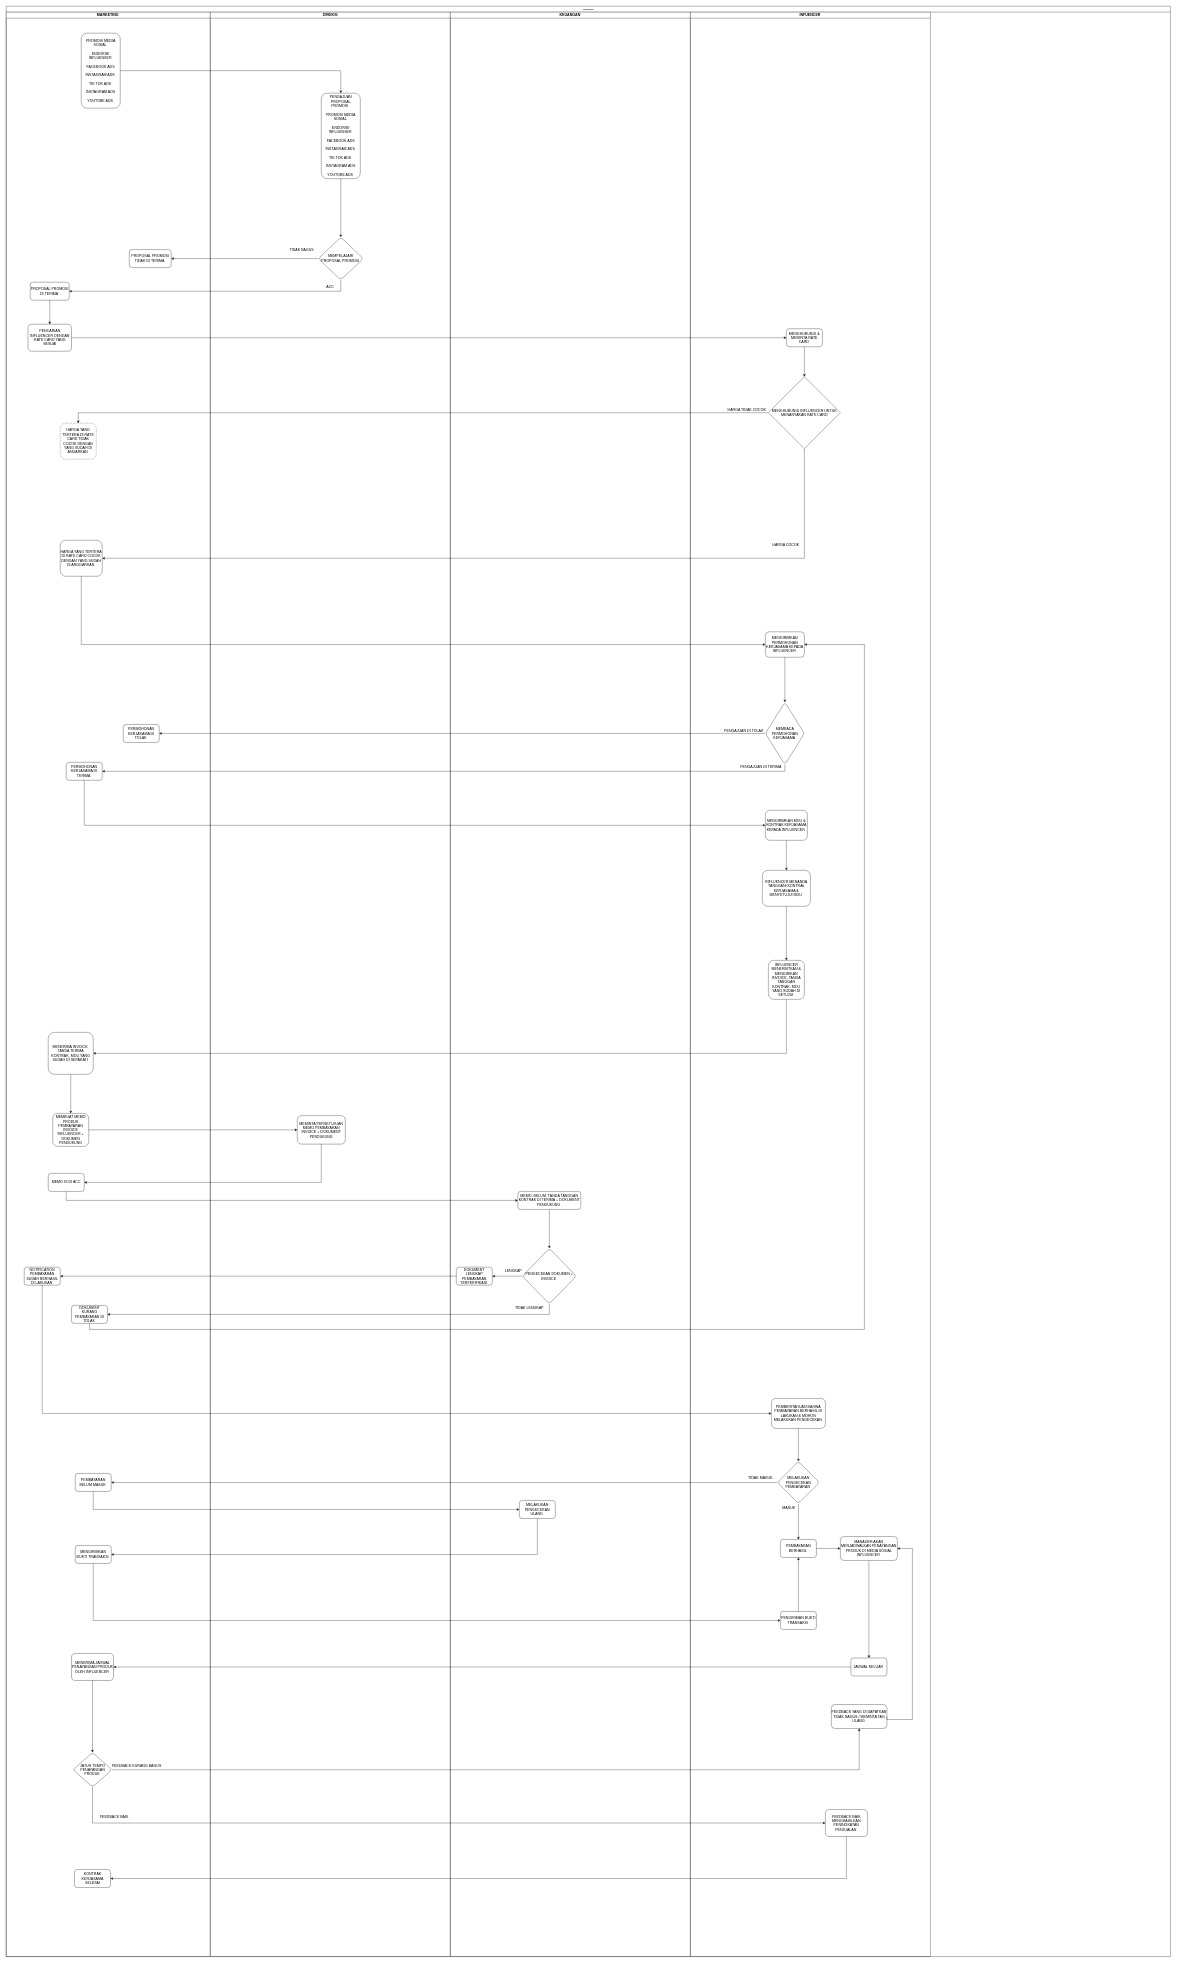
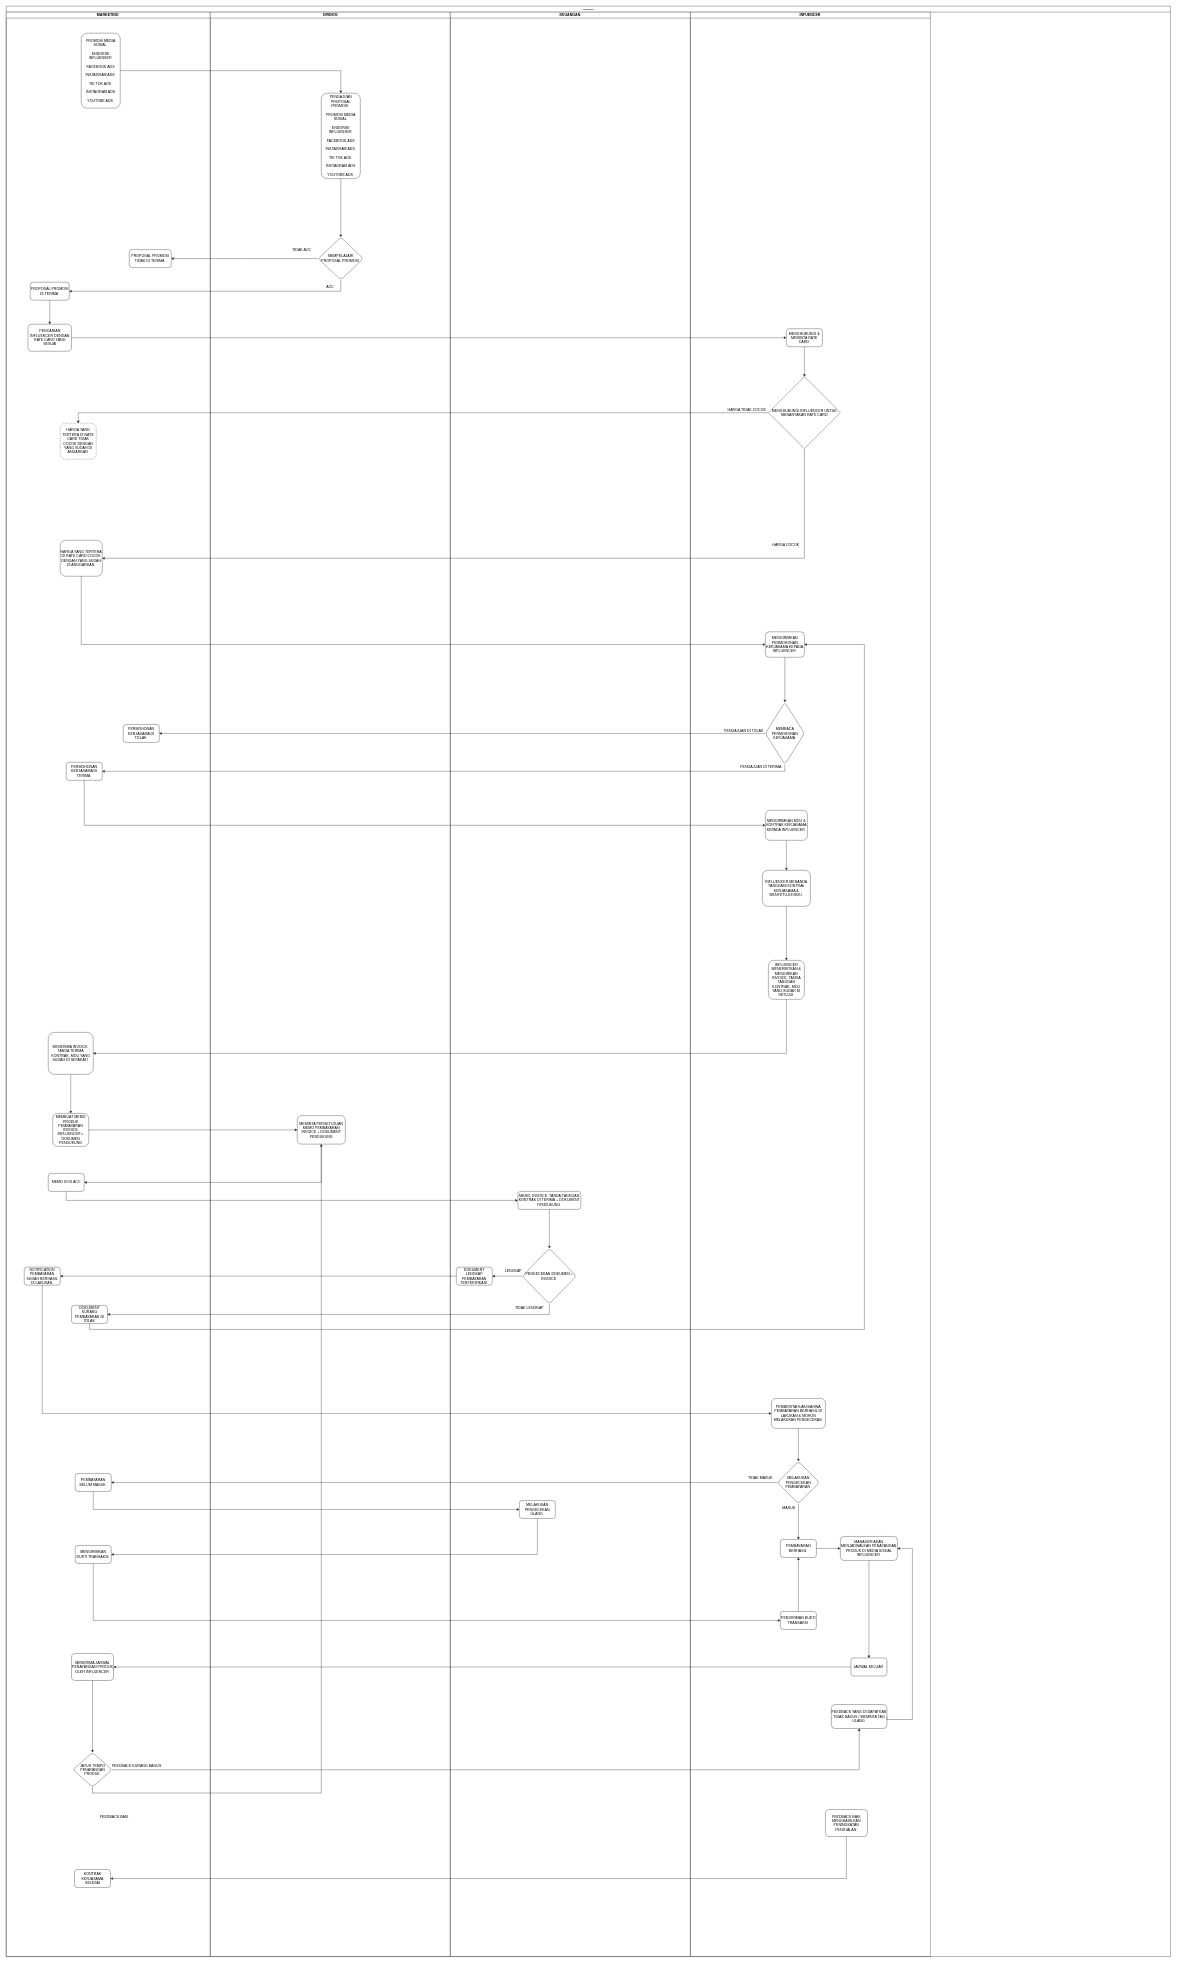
(302, 250) -> (302, 250)
(549, 1200) -> (549, 1200)
(822, 1823) -> (321, 1490)
